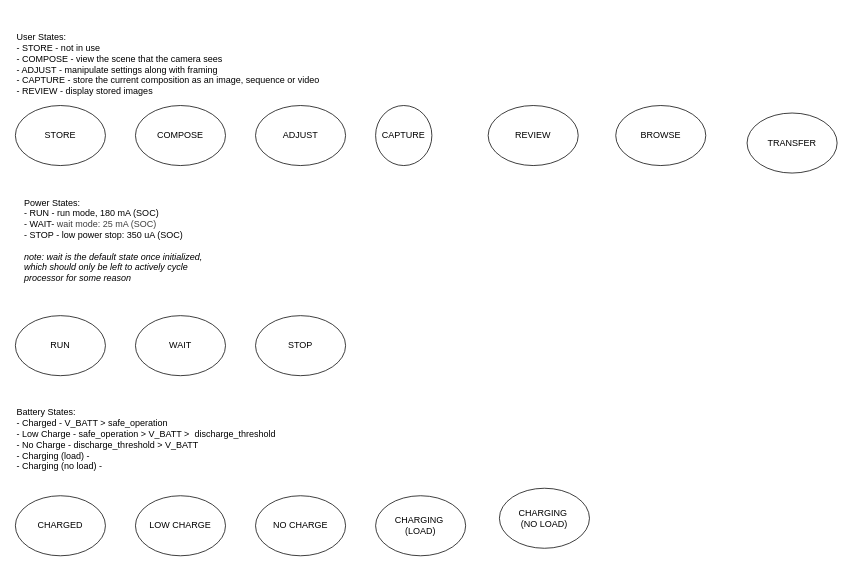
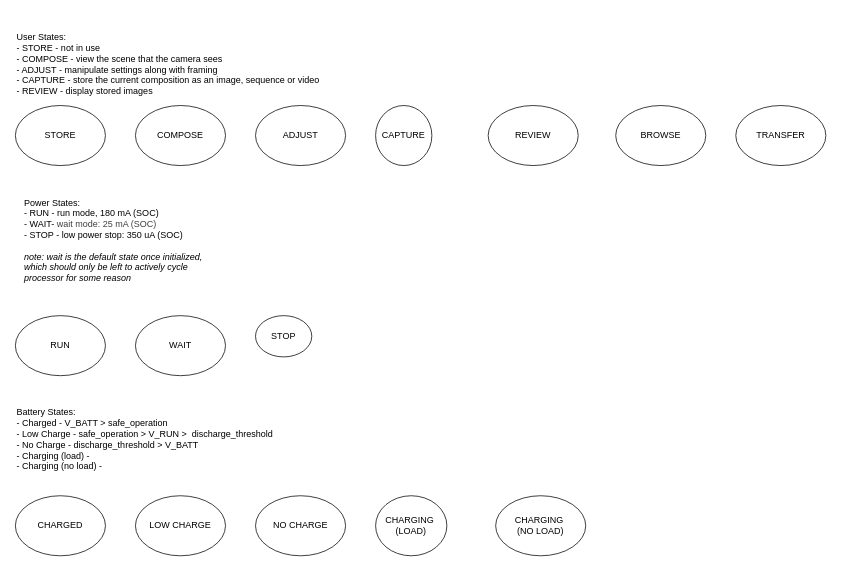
(792, 143) -> (780, 135)
(300, 345) -> (284, 336)
(158, 439) -> (155, 439)
(544, 518) -> (540, 525)
(420, 525) -> (411, 525)
